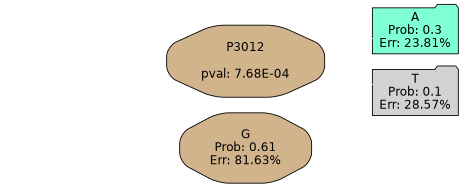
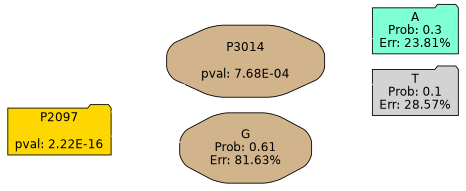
(246, 61) -> (246, 61)
none -> (59, 132)
